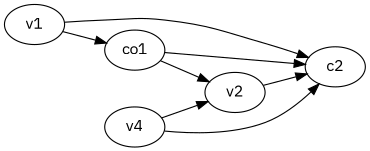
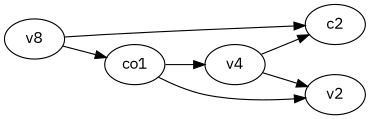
(35, 25) -> (35, 39)
(229, 58) -> (179, 65)
(280, 81) -> none
